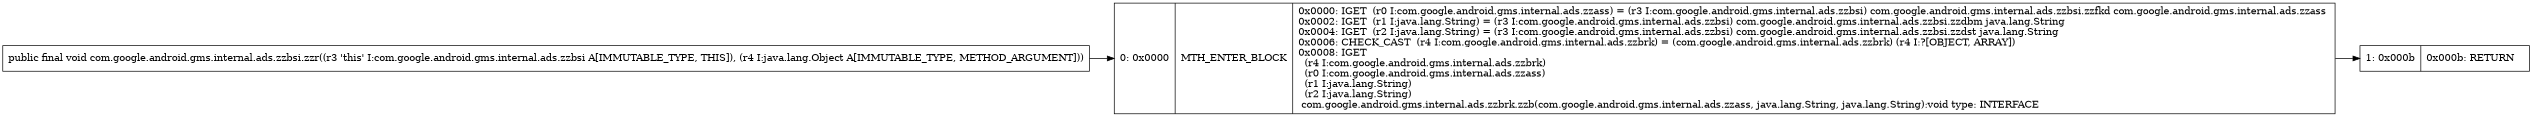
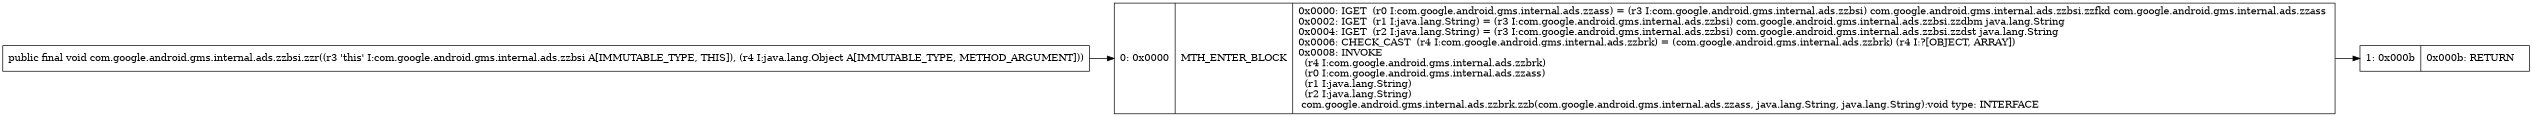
(1336, 53) -> (1344, 53)
